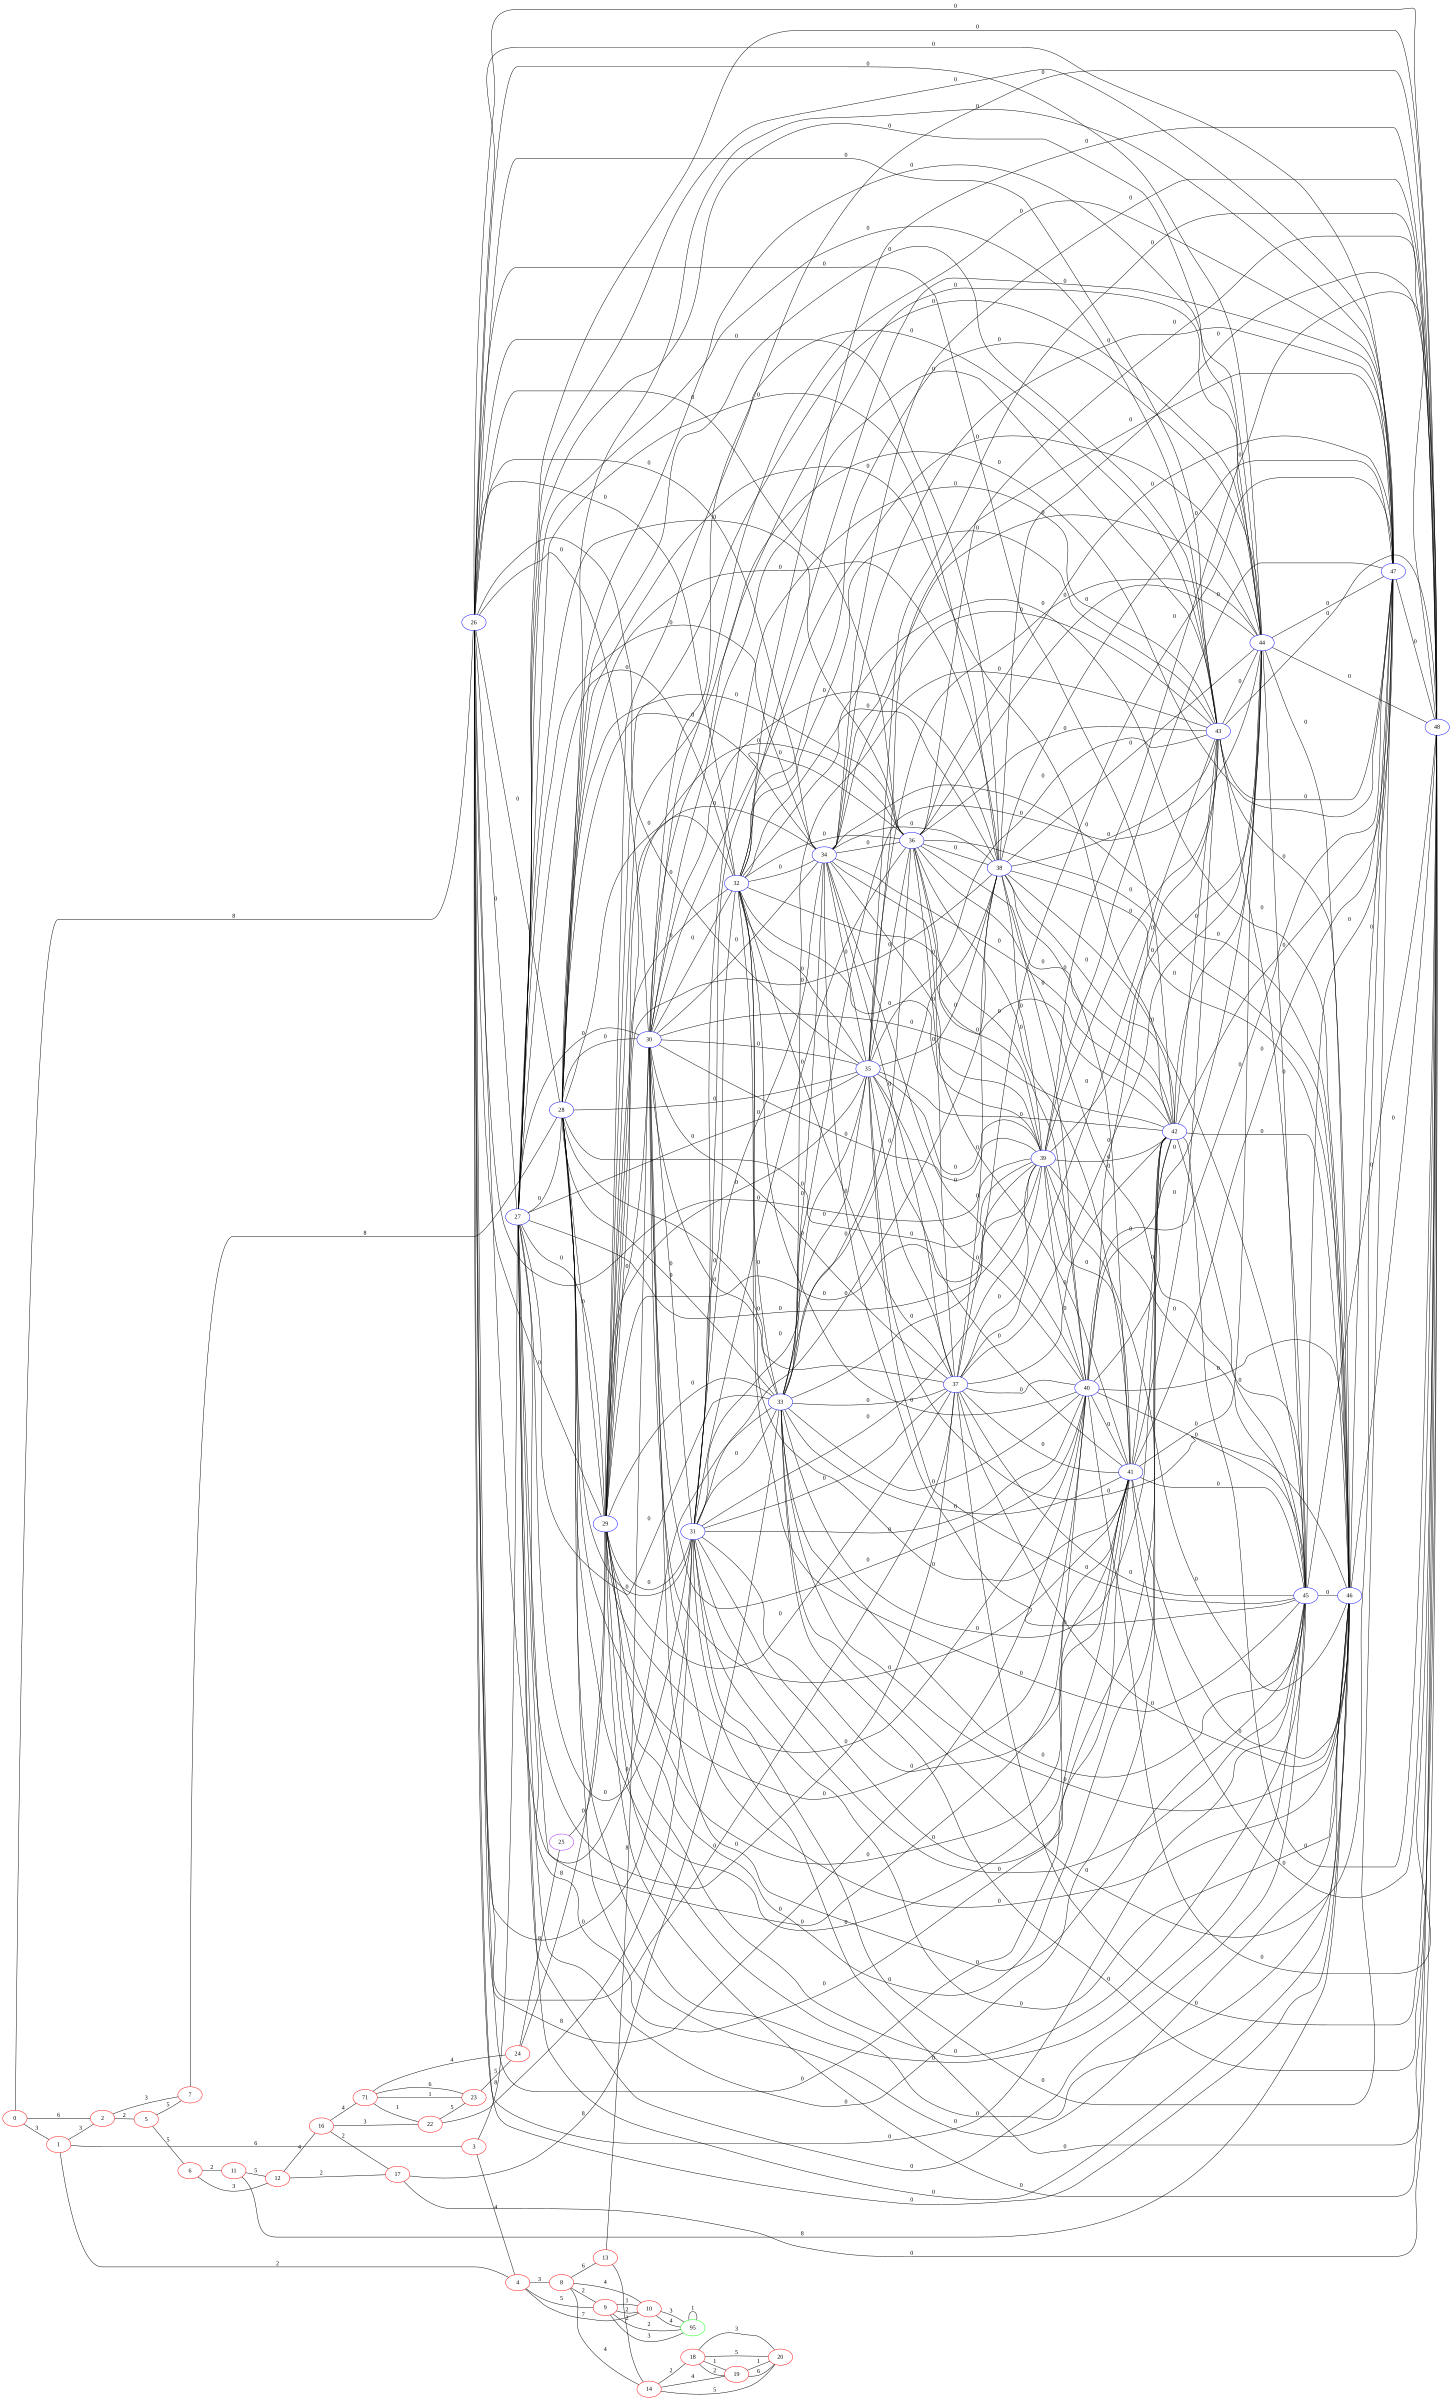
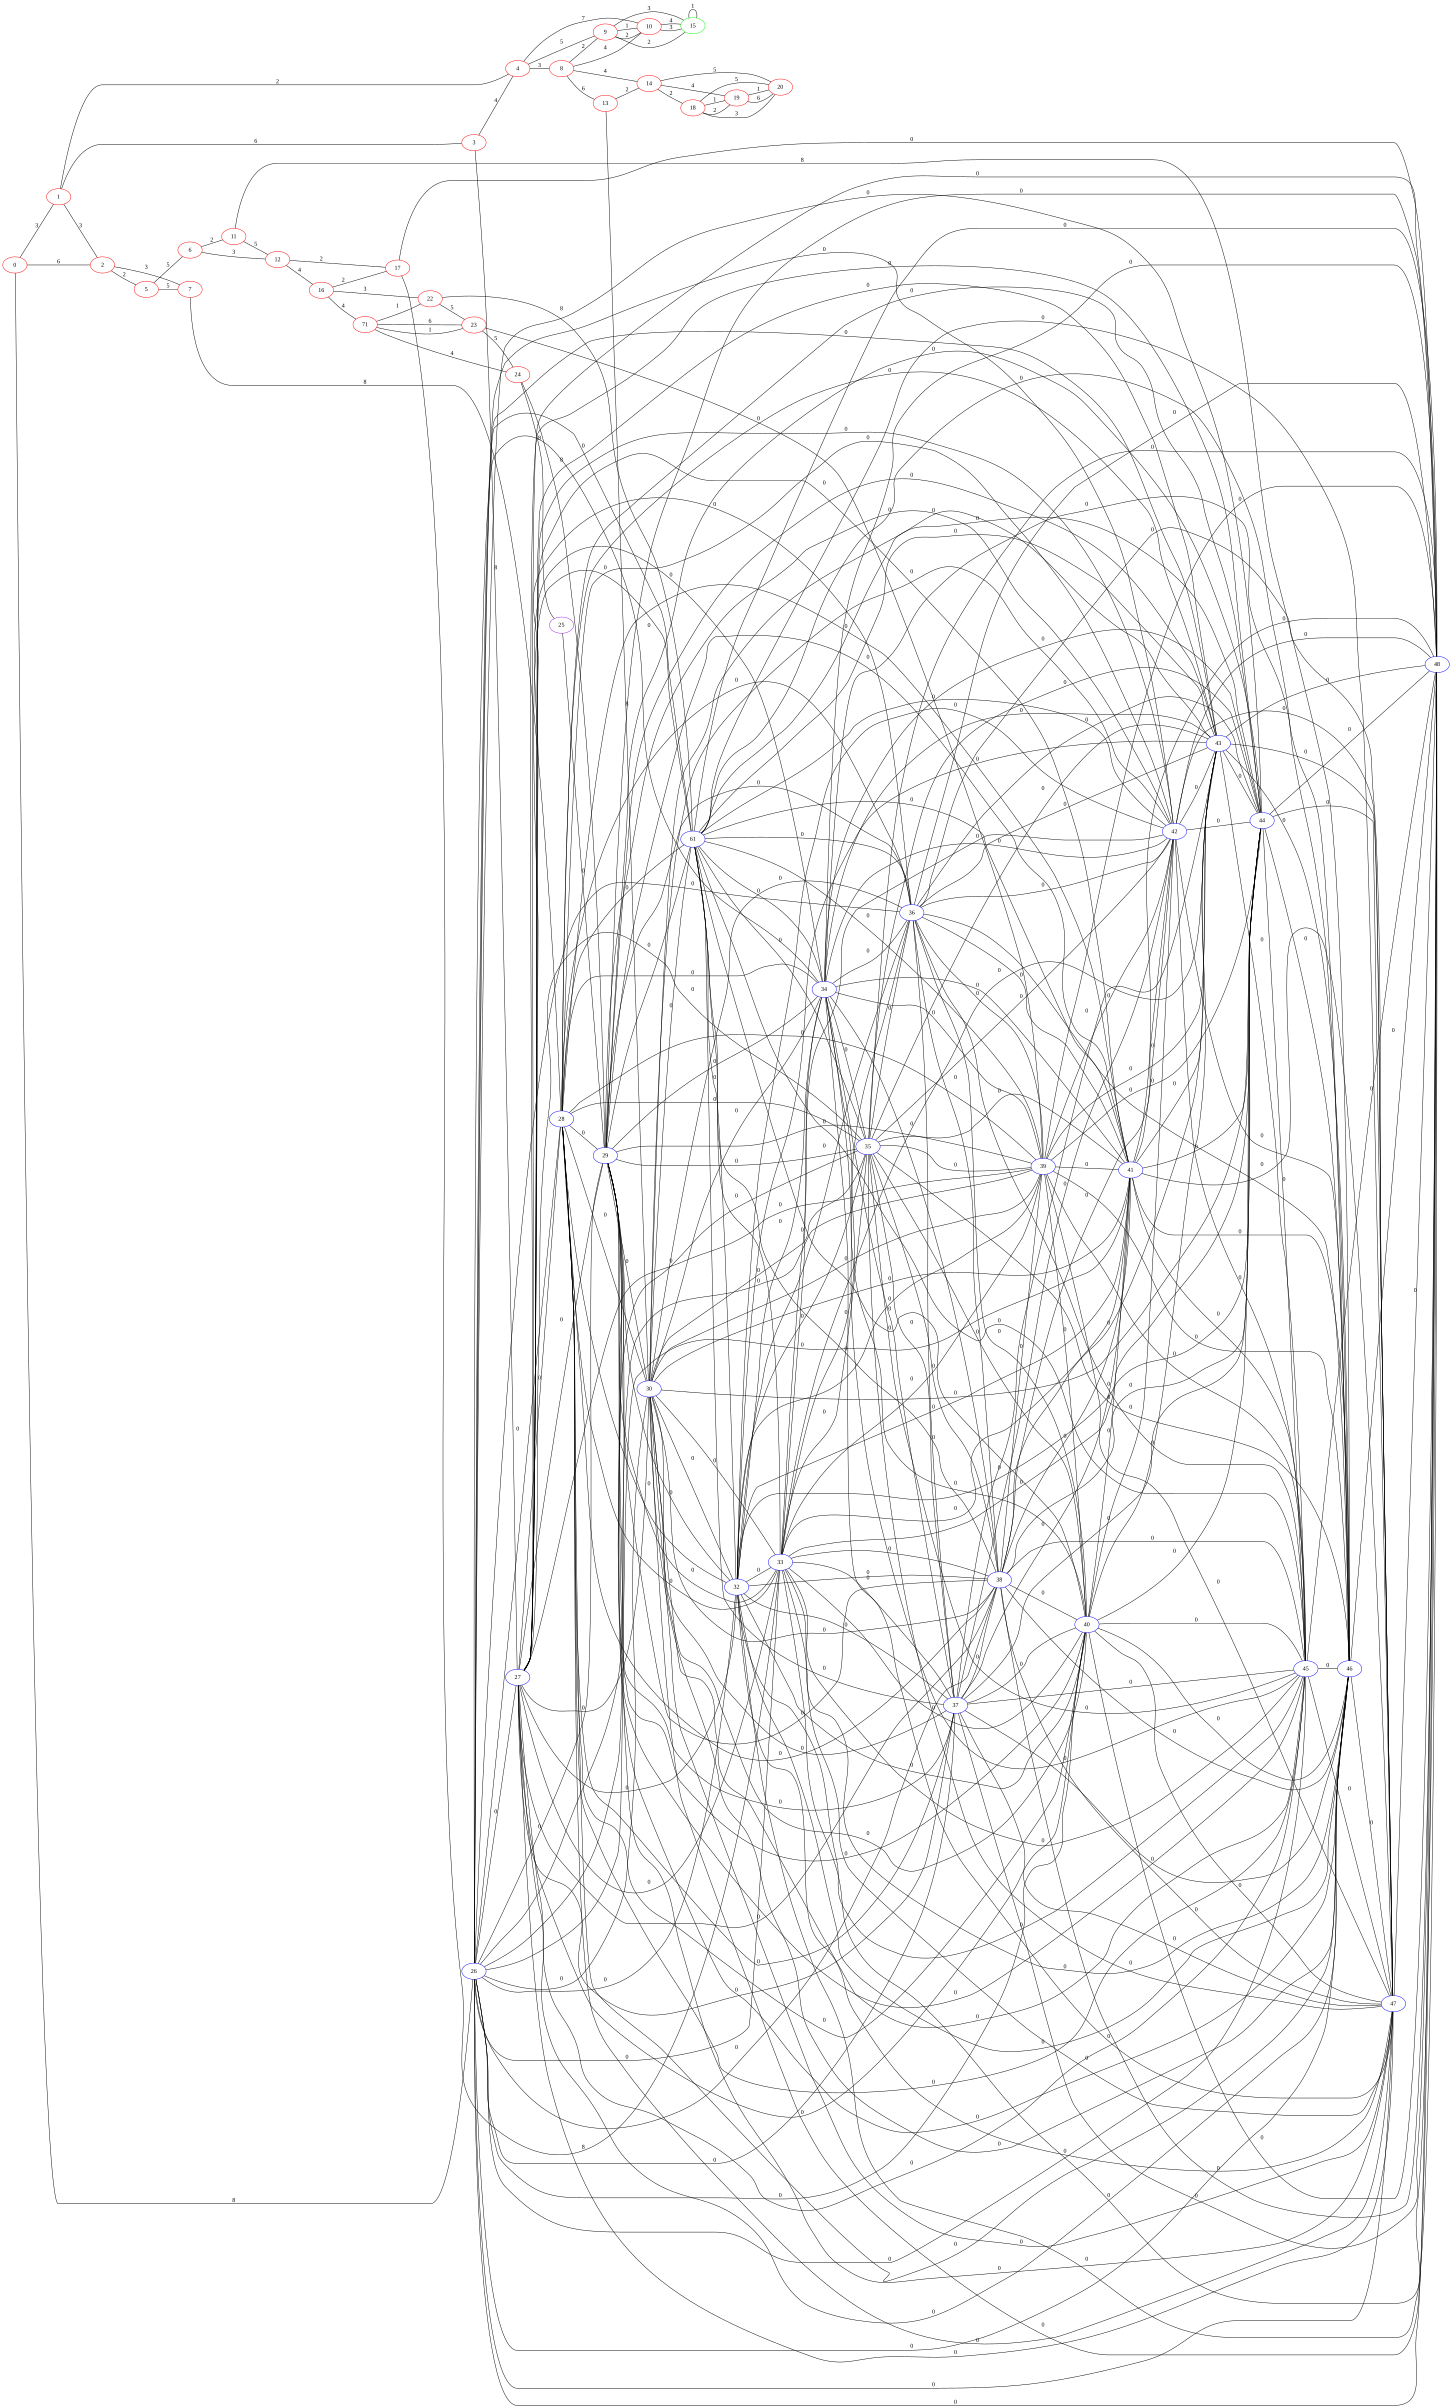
(1022, 1286) -> (896, 601)
(693, 1532) -> (693, 839)
(693, 2328) -> (693, 26)
